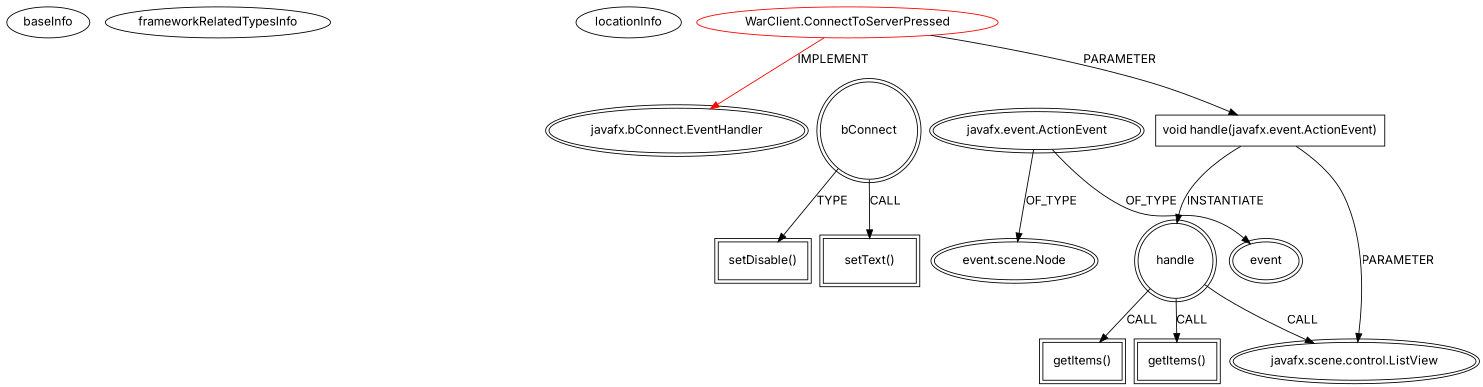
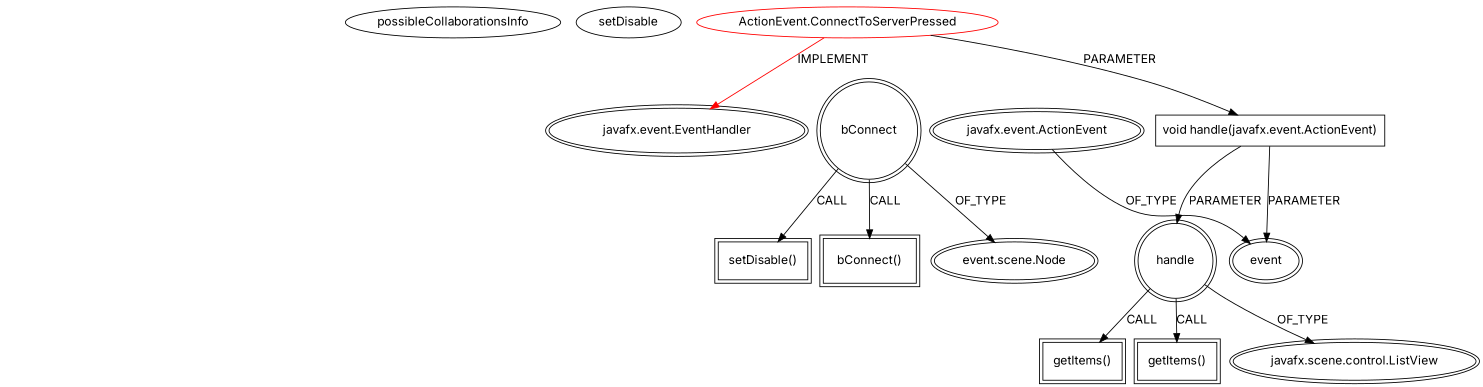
(48, 22) -> none
(218, 22) -> none
none -> (453, 22)
(629, 22) -> (629, 22)
(847, 22) -> (847, 22)
(677, 131) -> (677, 131)
(1026, 191) -> (947, 200)
(832, 201) -> (832, 201)
(1225, 201) -> (1225, 201)
(1355, 229) -> (1268, 190)
(870, 261) -> (870, 261)
(1303, 320) -> (1303, 320)
